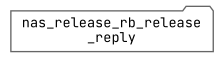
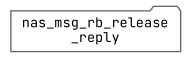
(112, 31) -> (96, 31)
